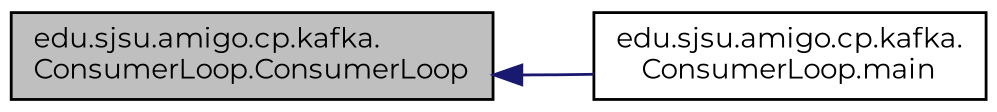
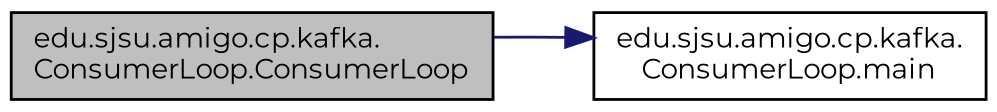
(558, 75) -> (530, 37)
